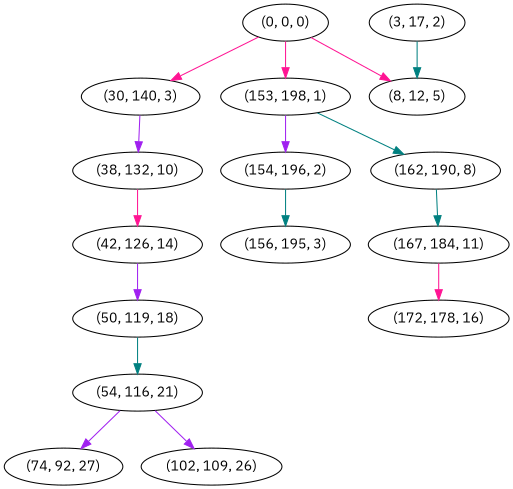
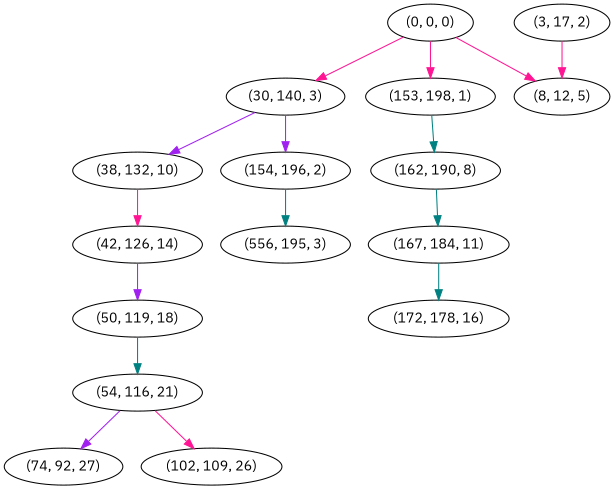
(417, 55) -> (562, 55)
(286, 129) -> (286, 129)
(286, 245) -> (286, 245)
(439, 277) -> (439, 277)
(171, 426) -> (171, 426)
